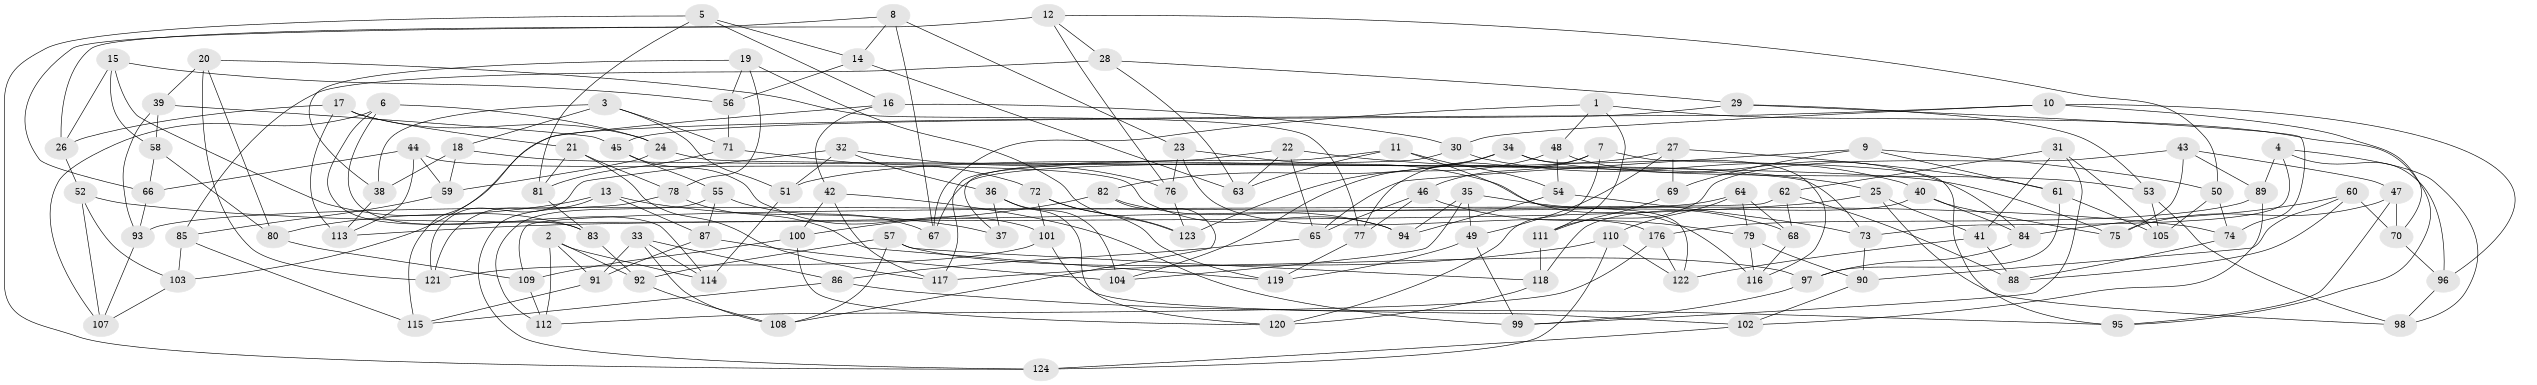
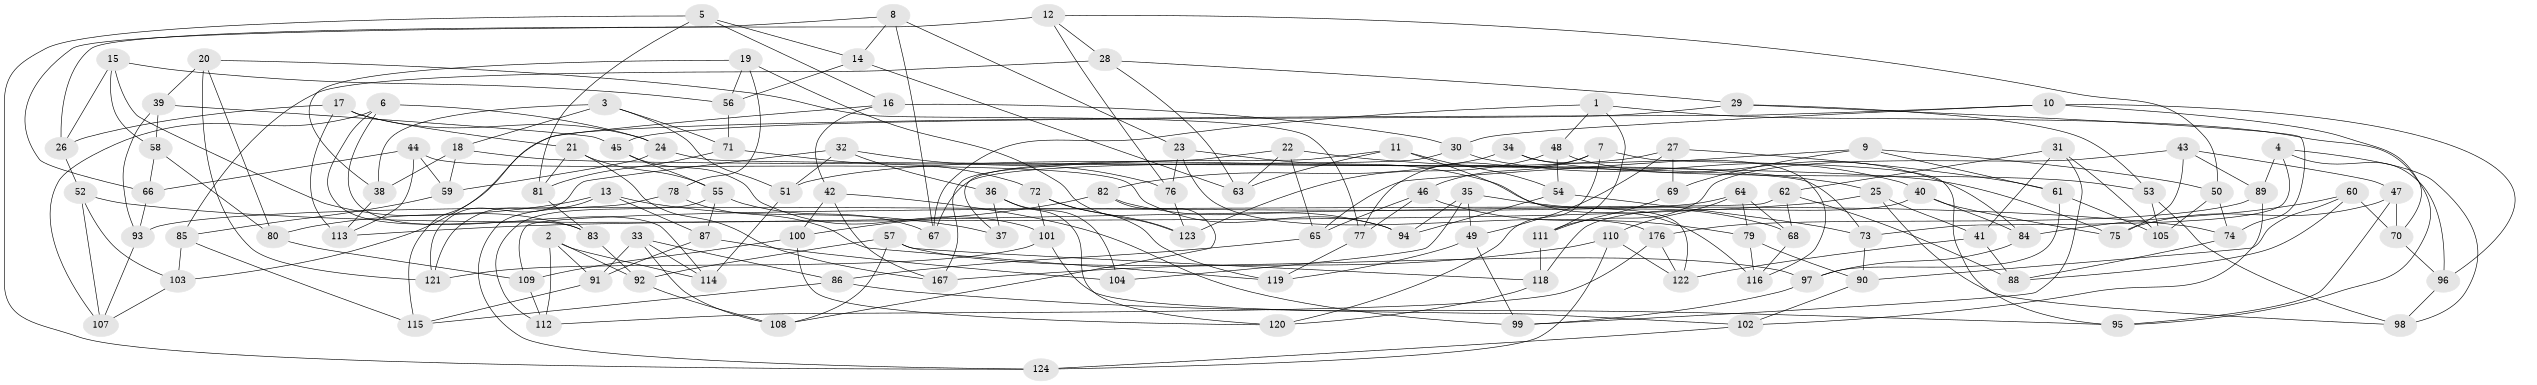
(639, 178) -> (645, 170)
(1309, 201) -> none
(940, 281) -> (940, 281)
